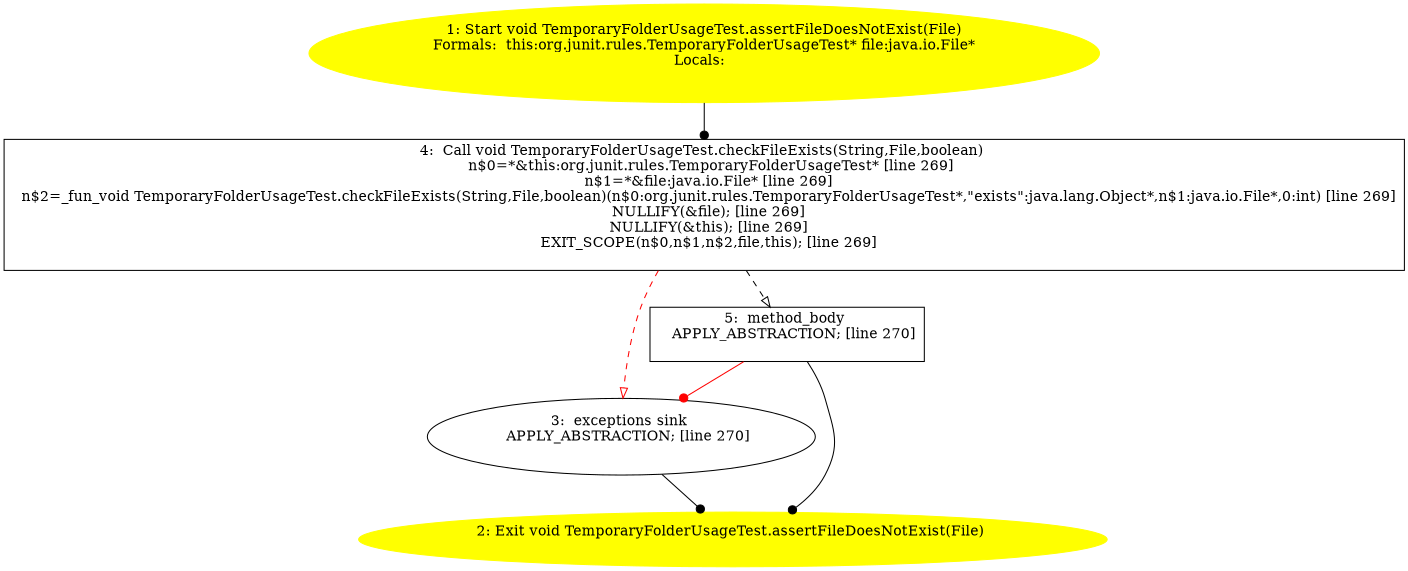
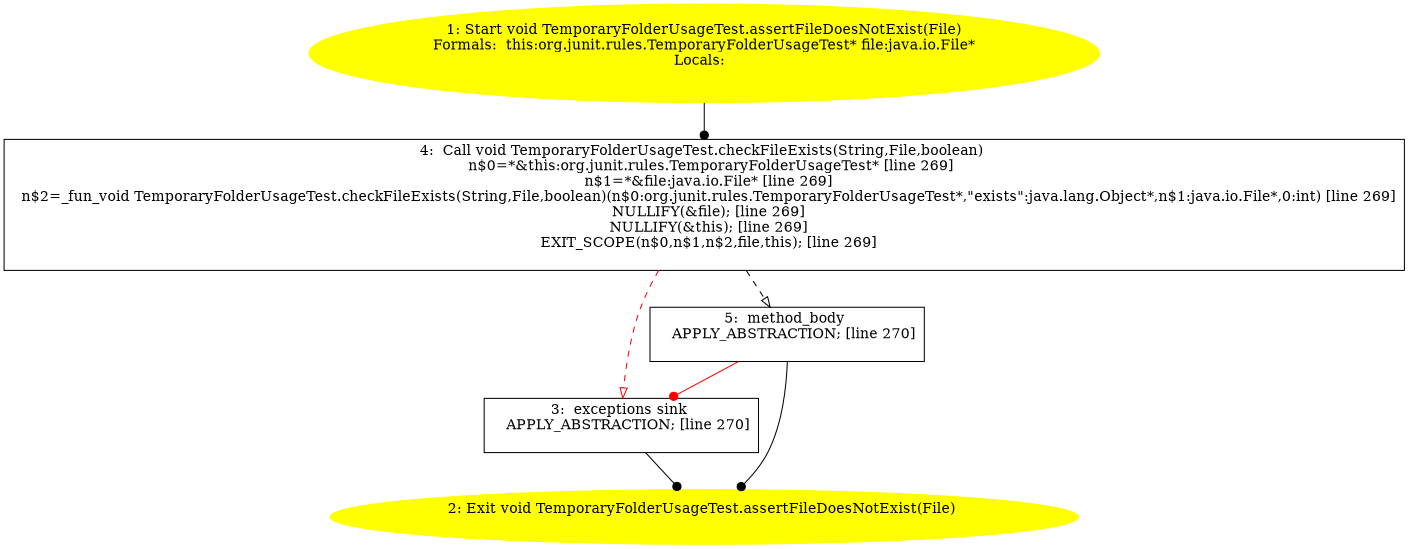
(621, 437) -> (621, 425)
